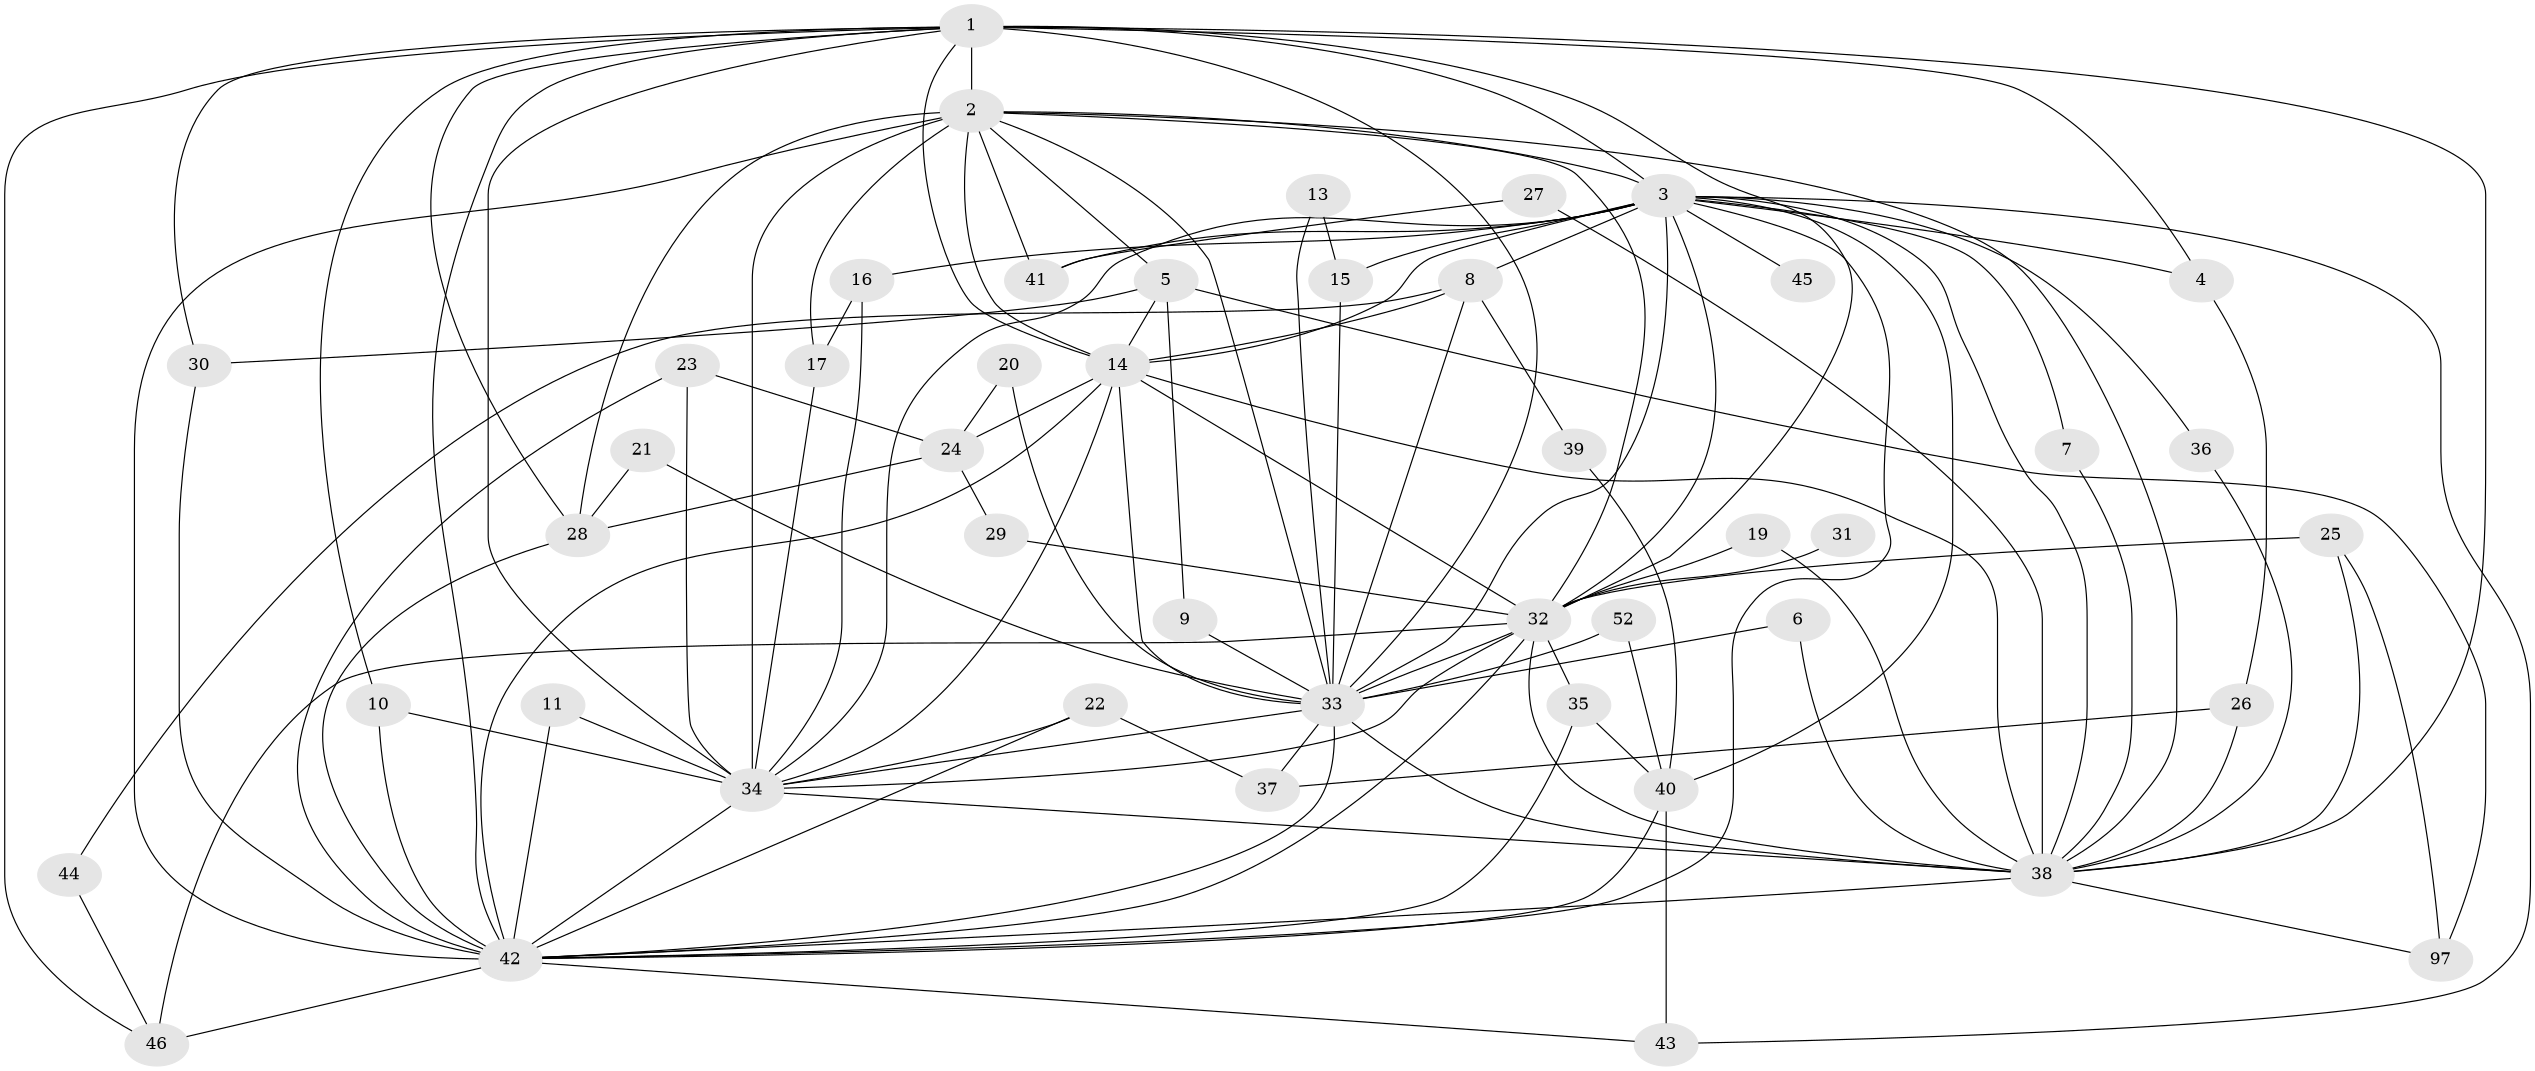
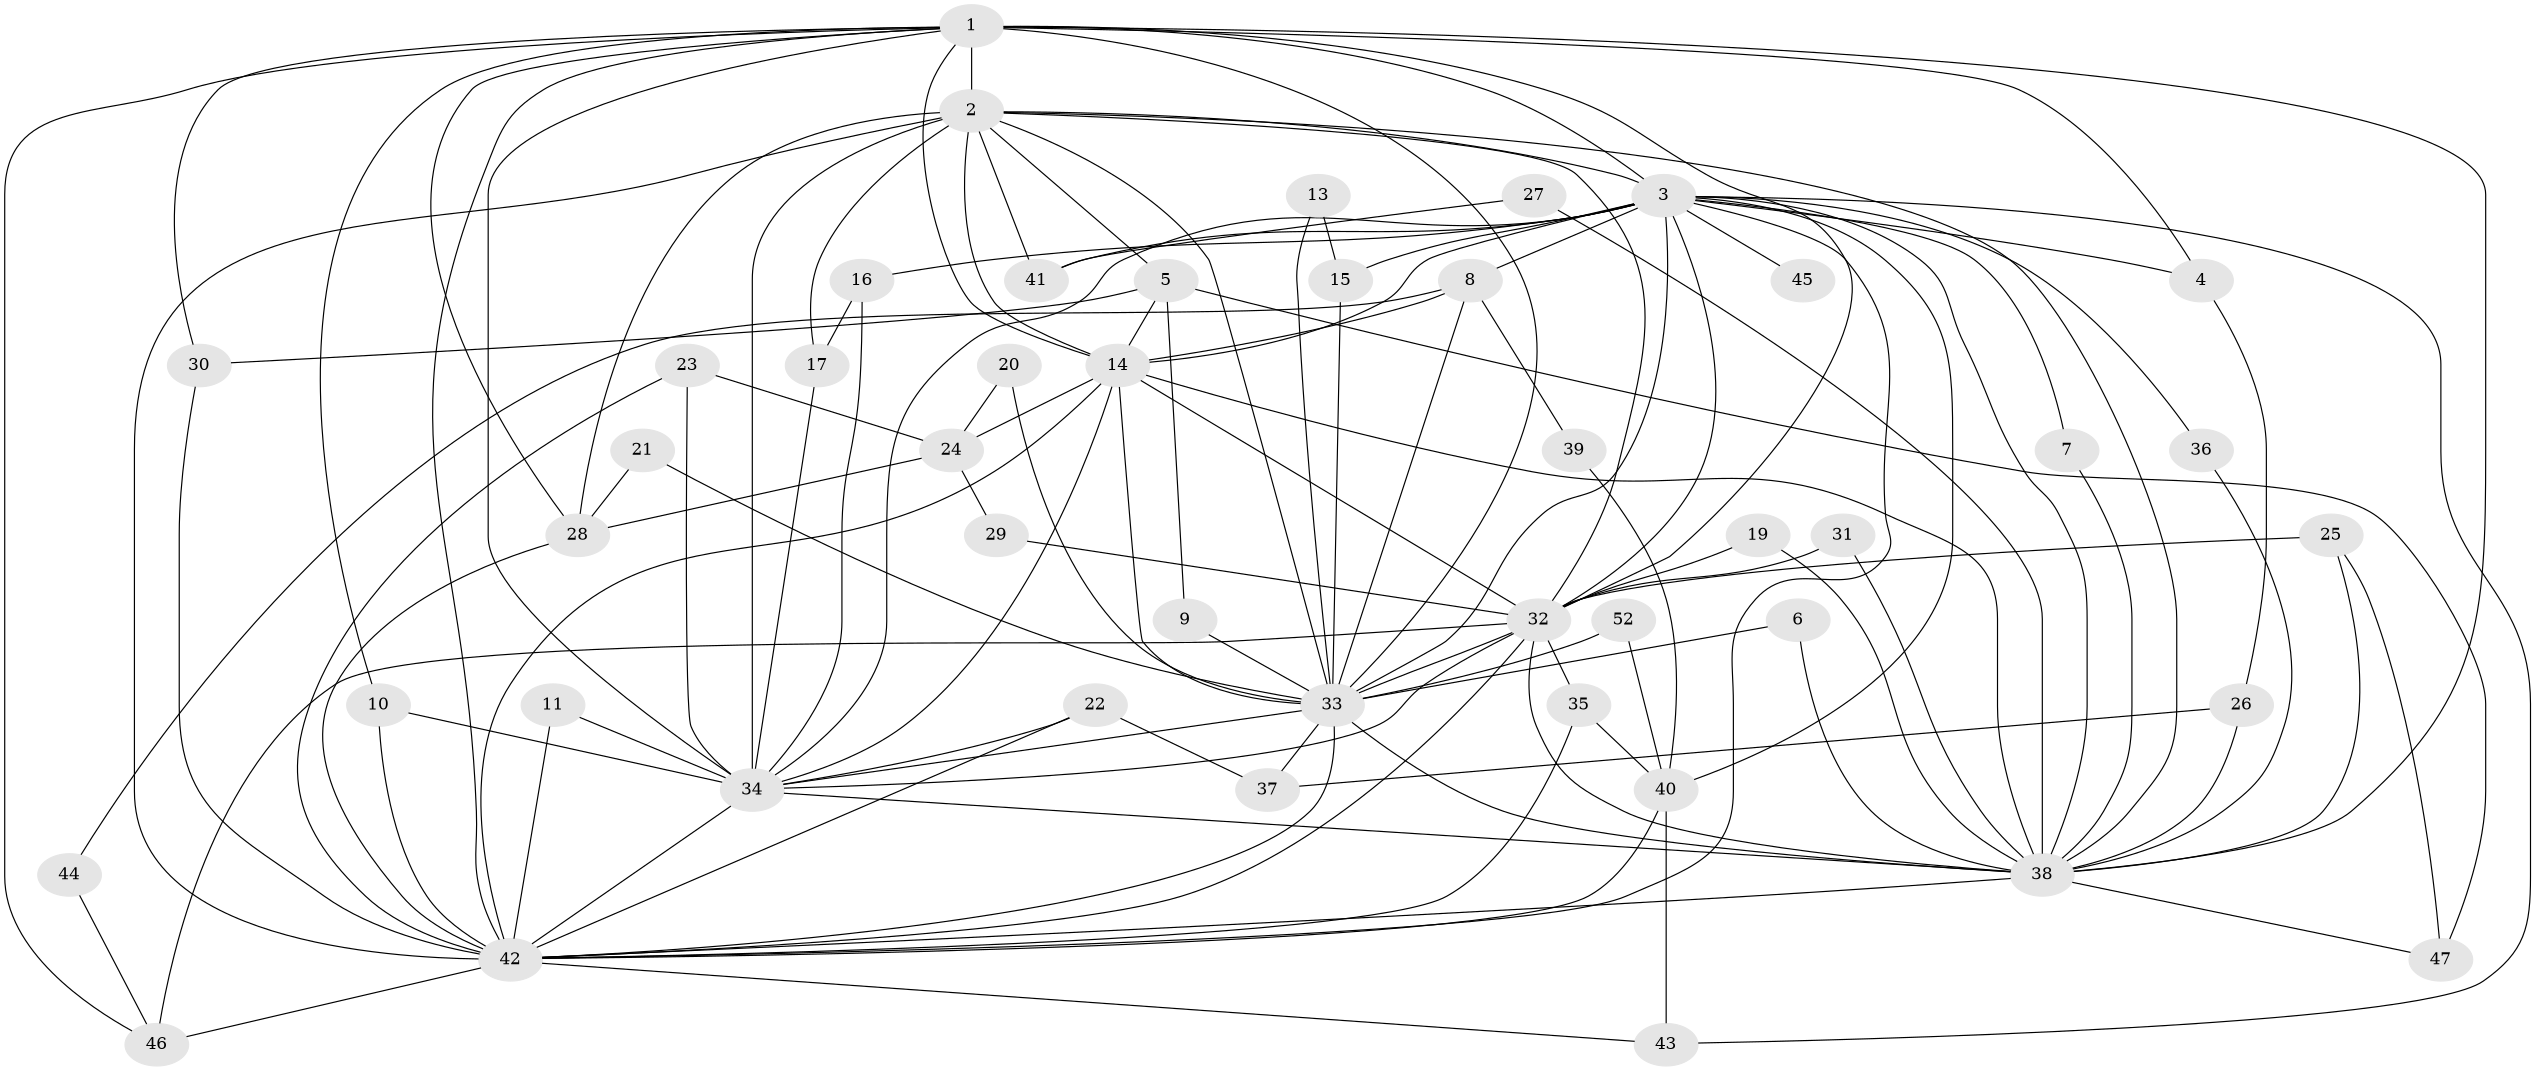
none -> (1928, 713)
(2441, 960) -> (2441, 960)
